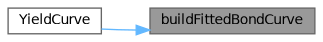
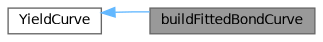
(119, 30) -> (132, 12)
